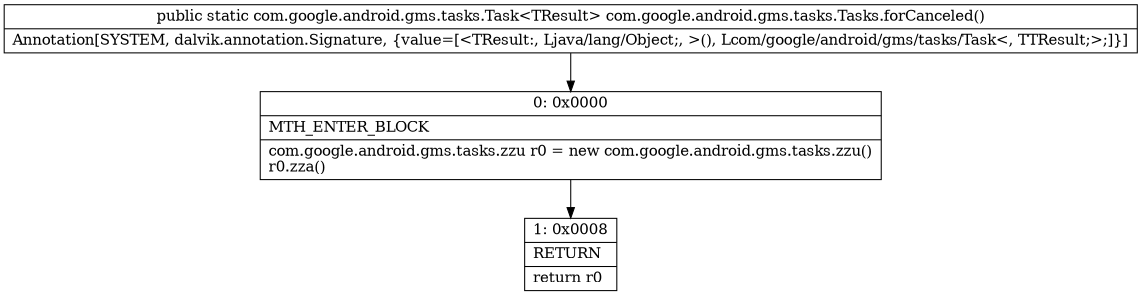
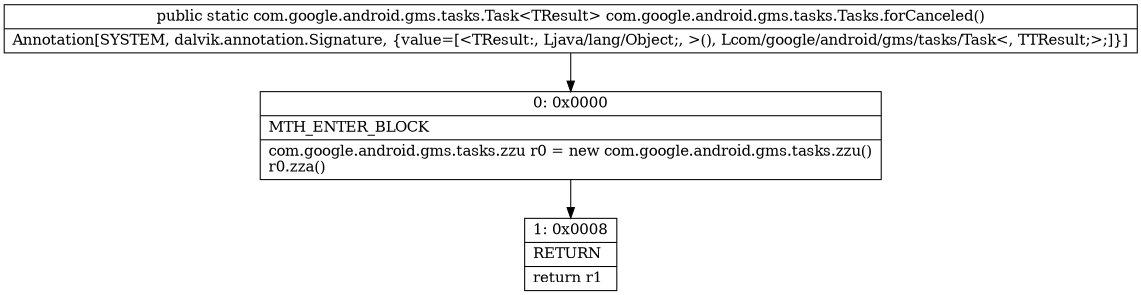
(568, 278) -> (568, 278)
